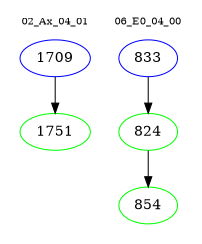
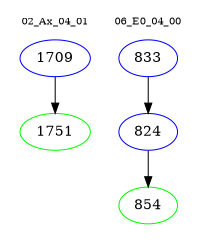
(148, 132) -> (148, 132)
